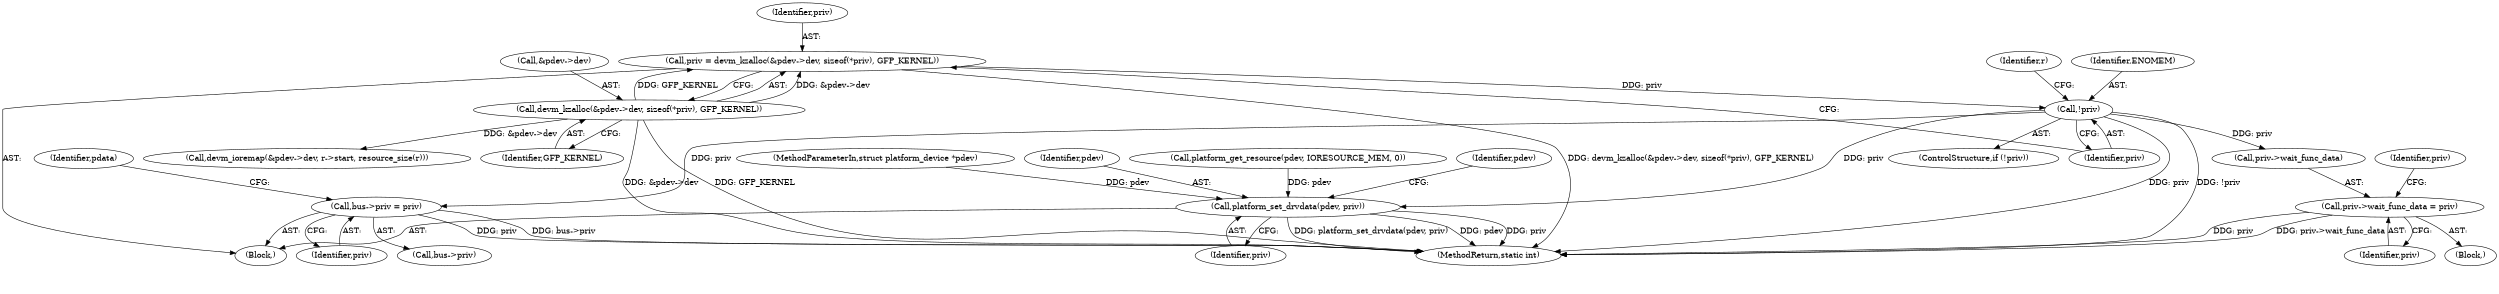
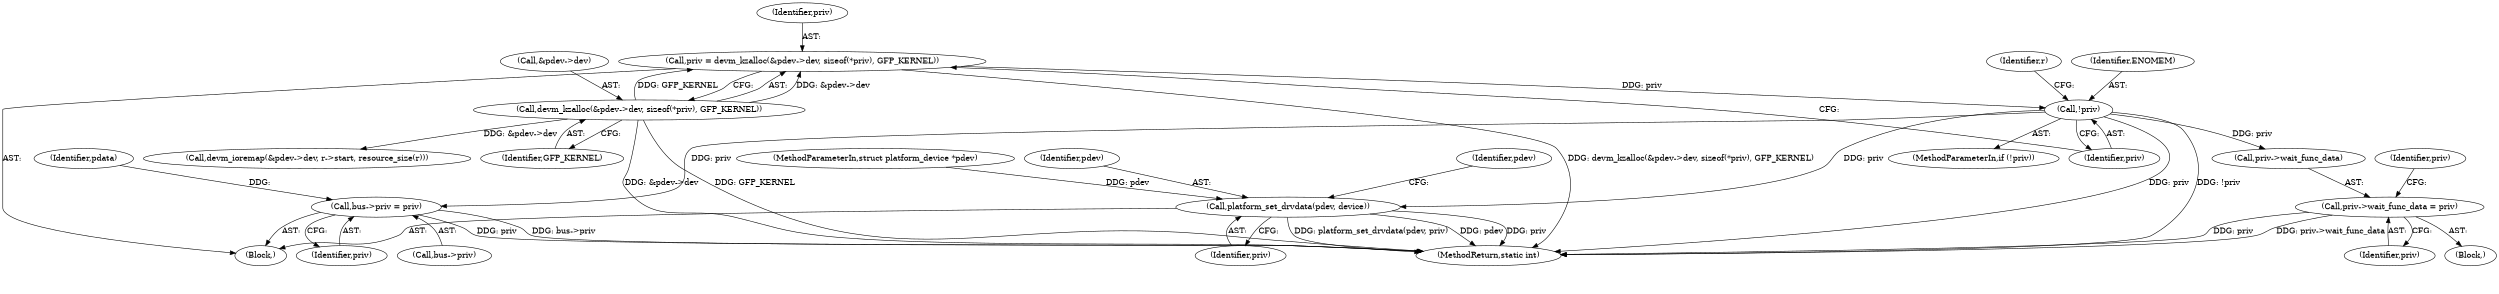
(1288, 159) -> none
(1974, 159) -> (1974, 159)
(261, 183) -> (261, 183)
(1288, 207) -> (1288, 207)
(379, 238) -> (433, 229)
